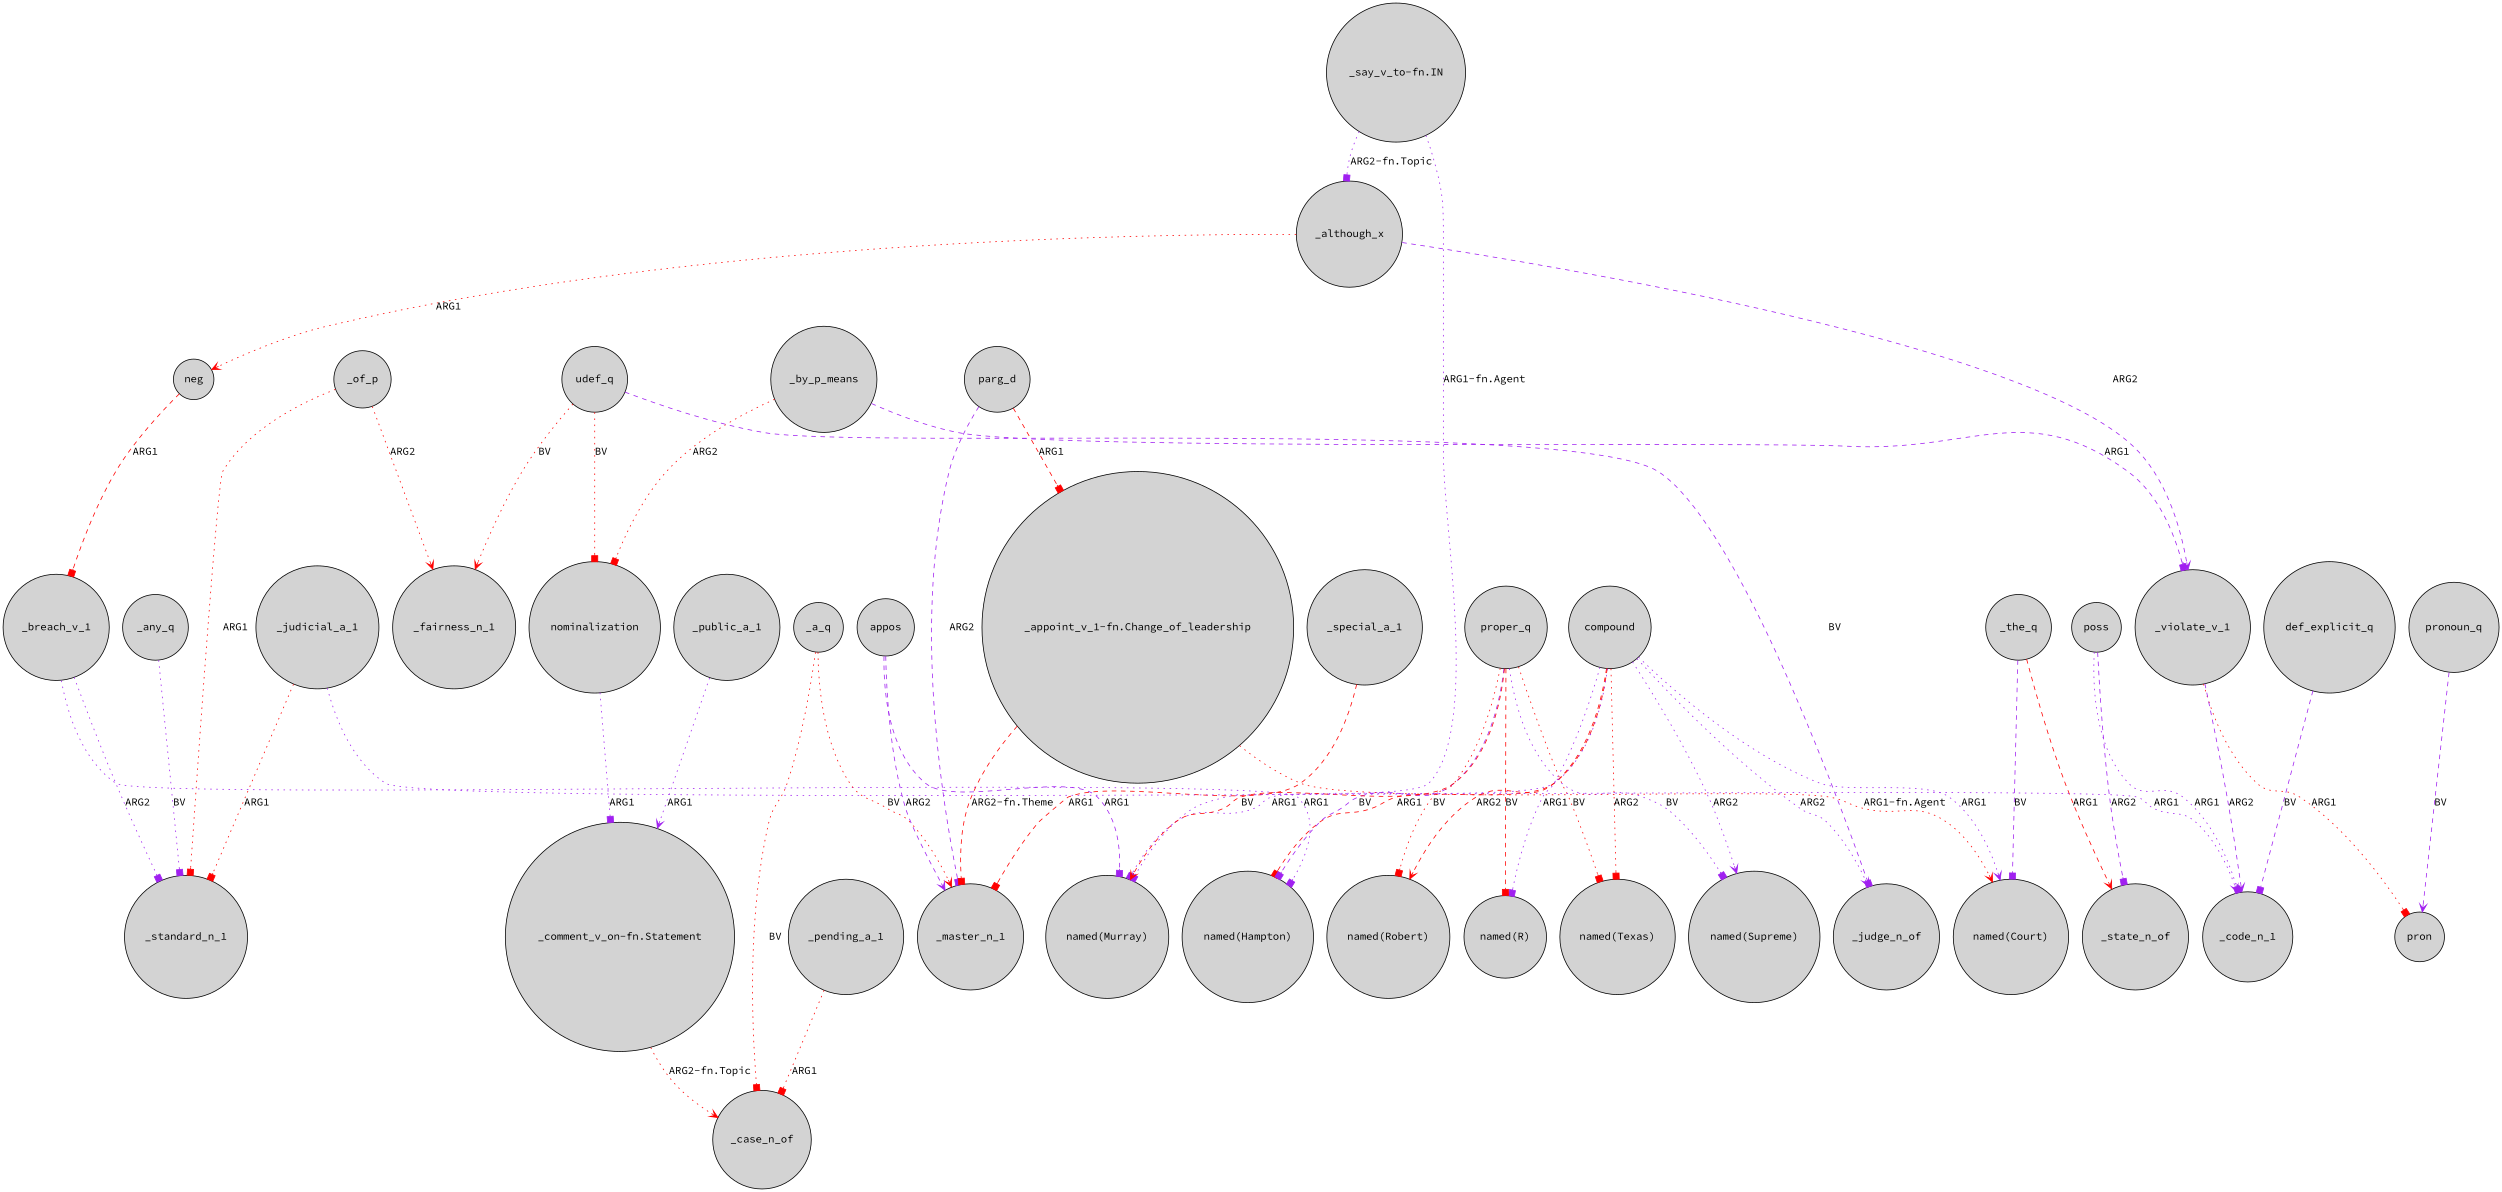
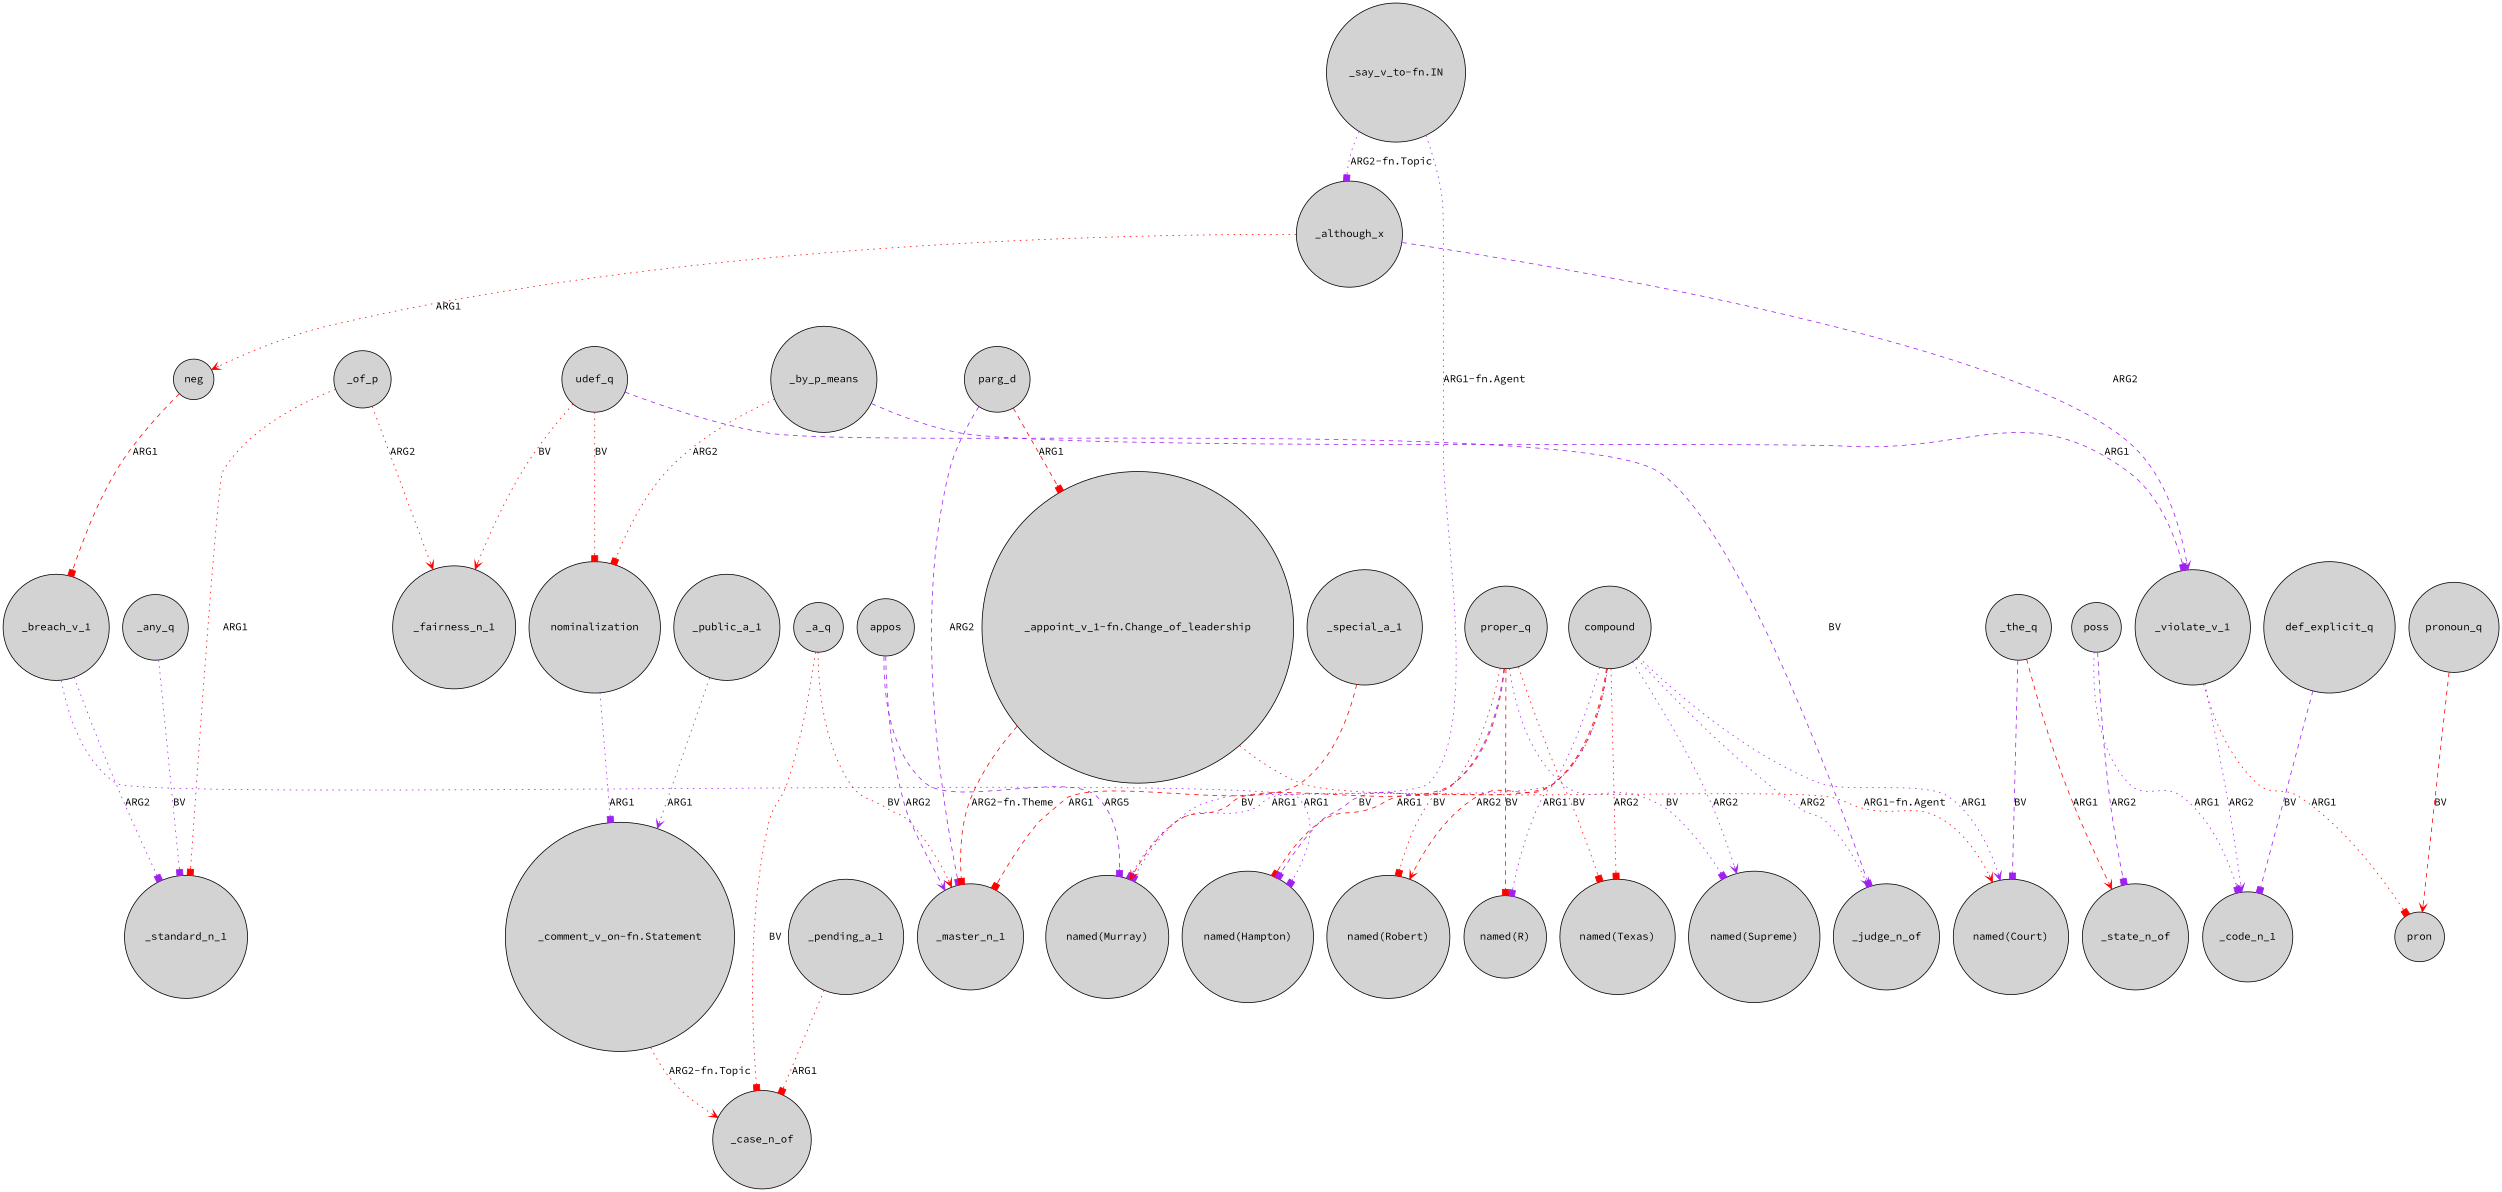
(317, 627) -> none
(2225, 784) -> (2225, 784)
(2436, 788) -> (2436, 788)
(1117, 803) -> (1117, 803)
